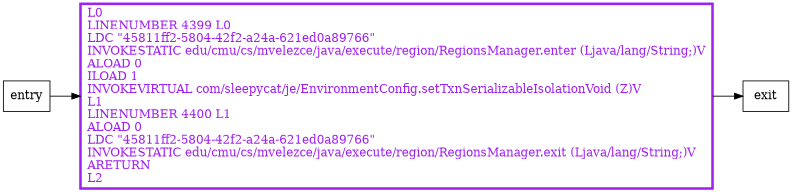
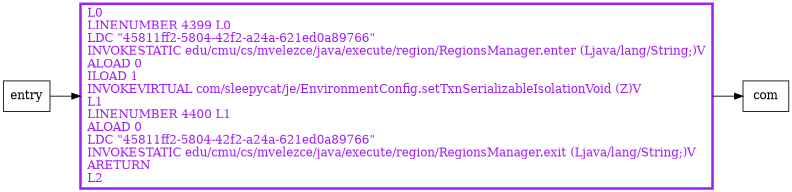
(766, 96) -> (766, 96)
